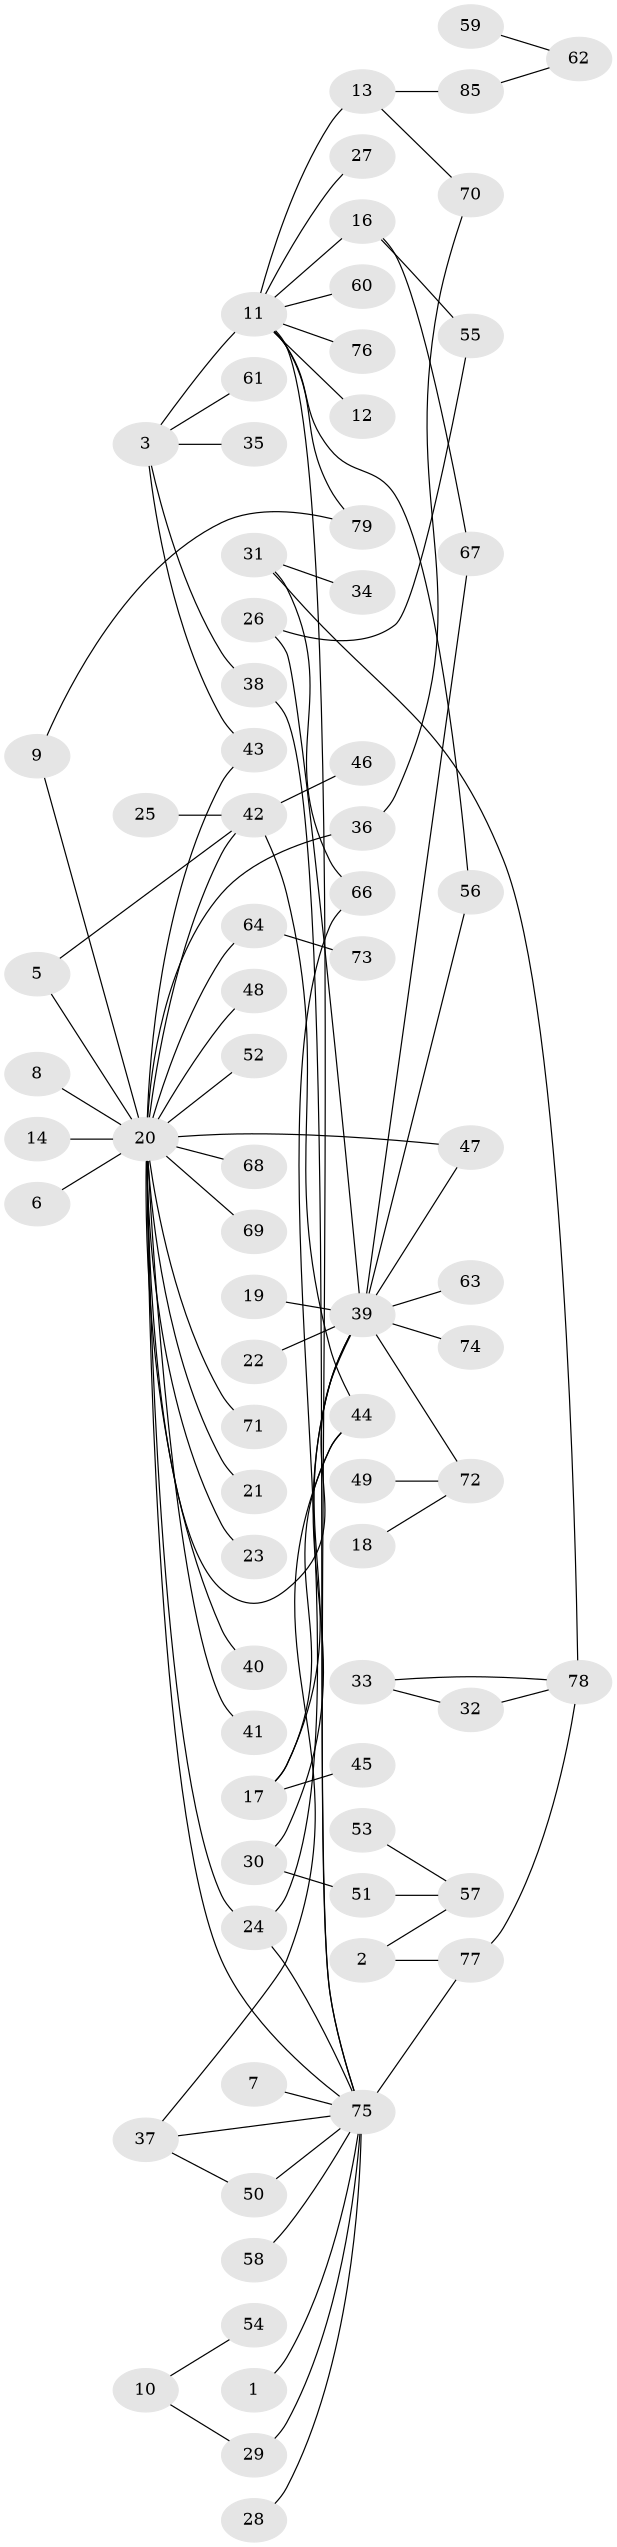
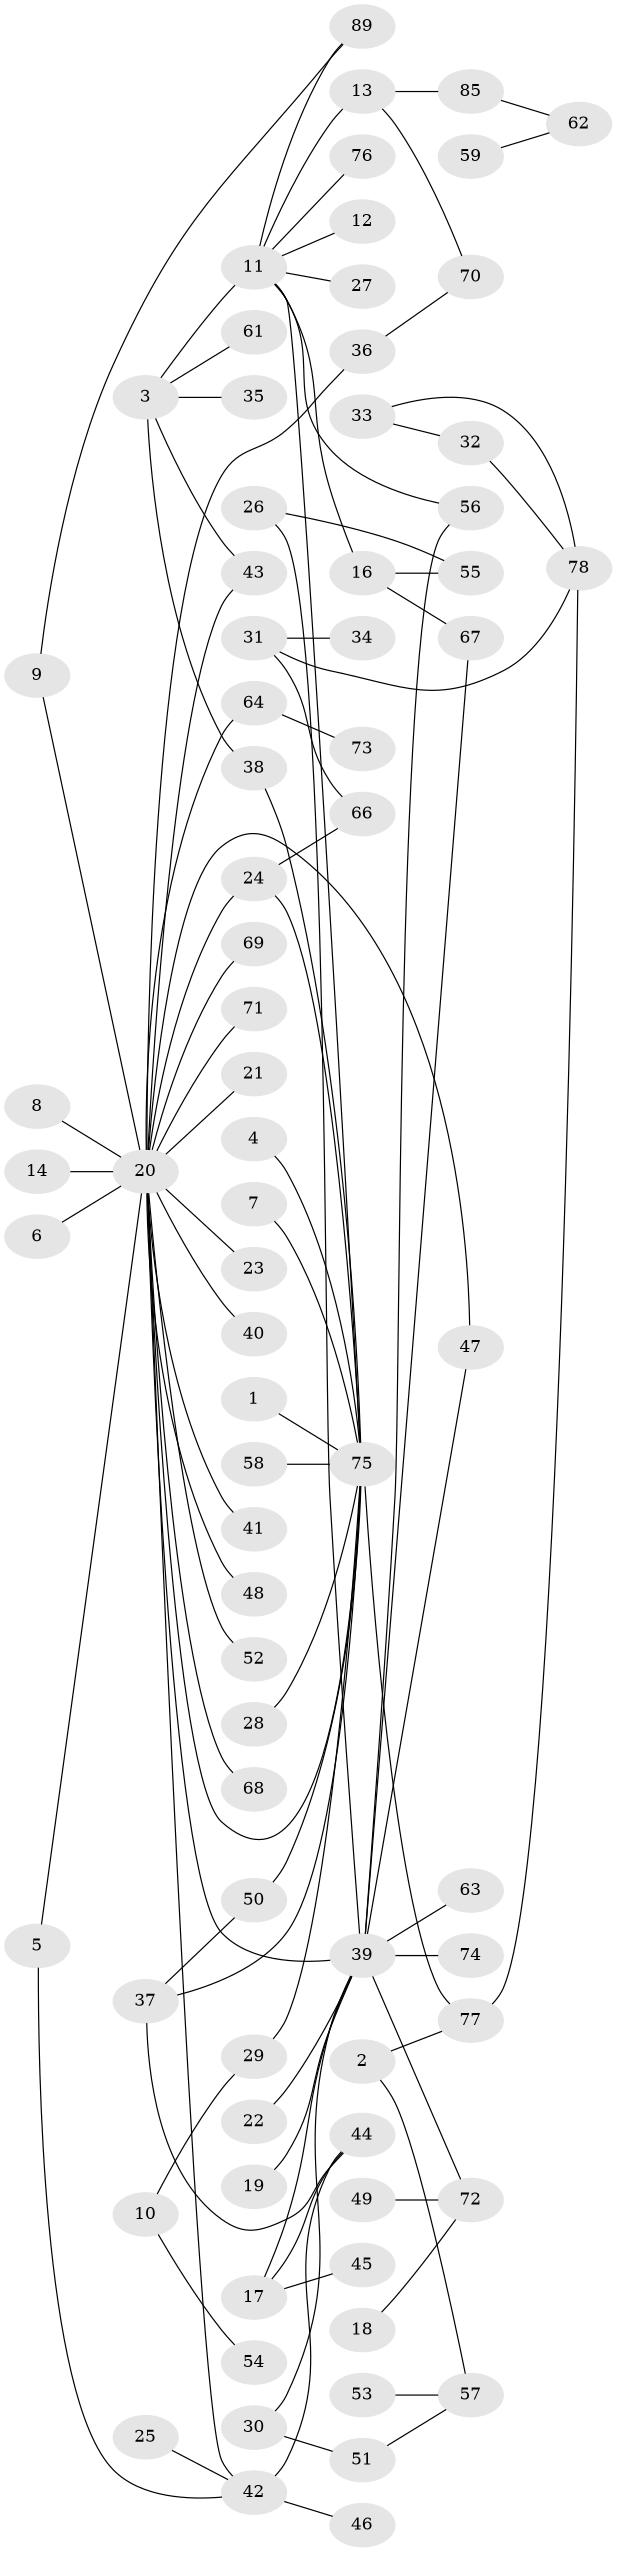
(362, 287) -> none
(362, 527) -> (362, 26)
none -> (254, 1139)
